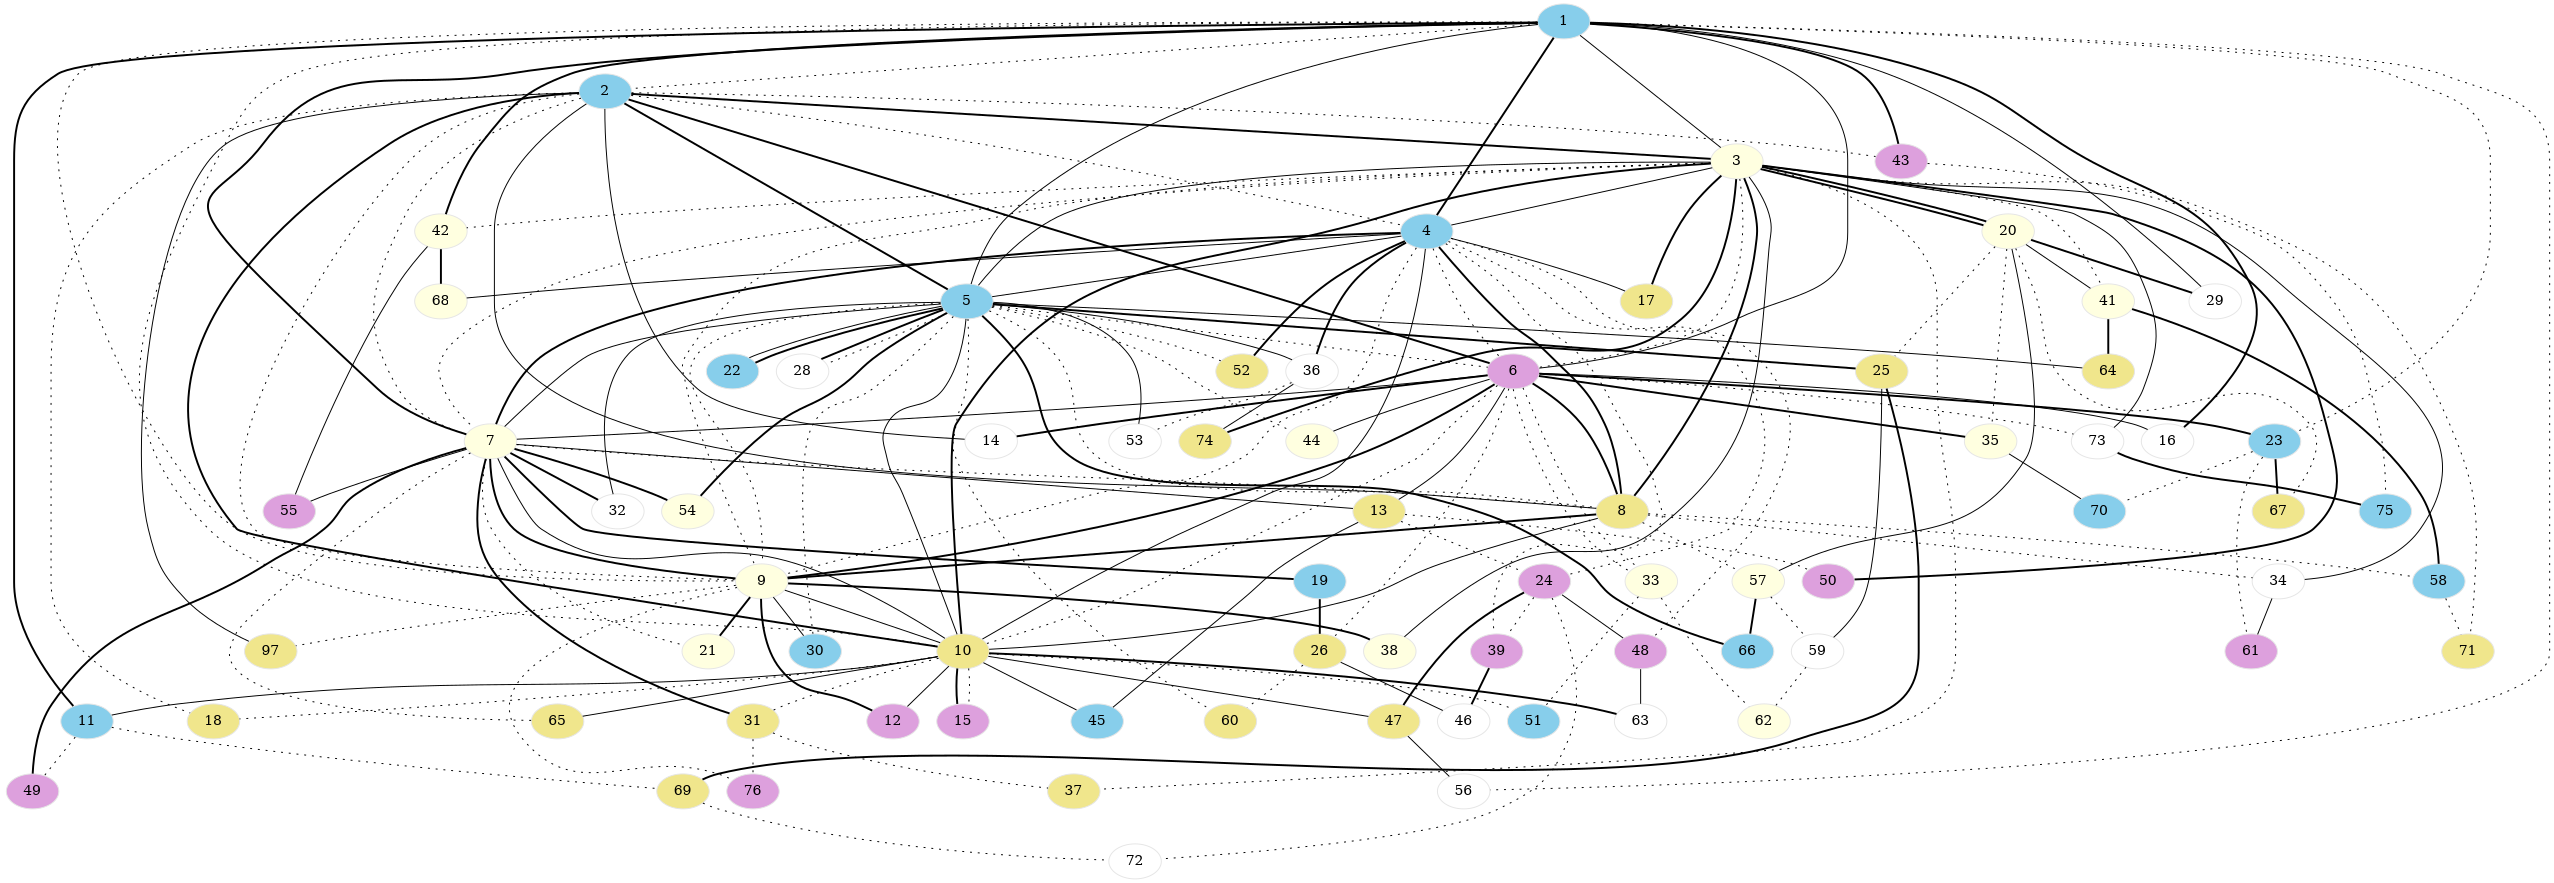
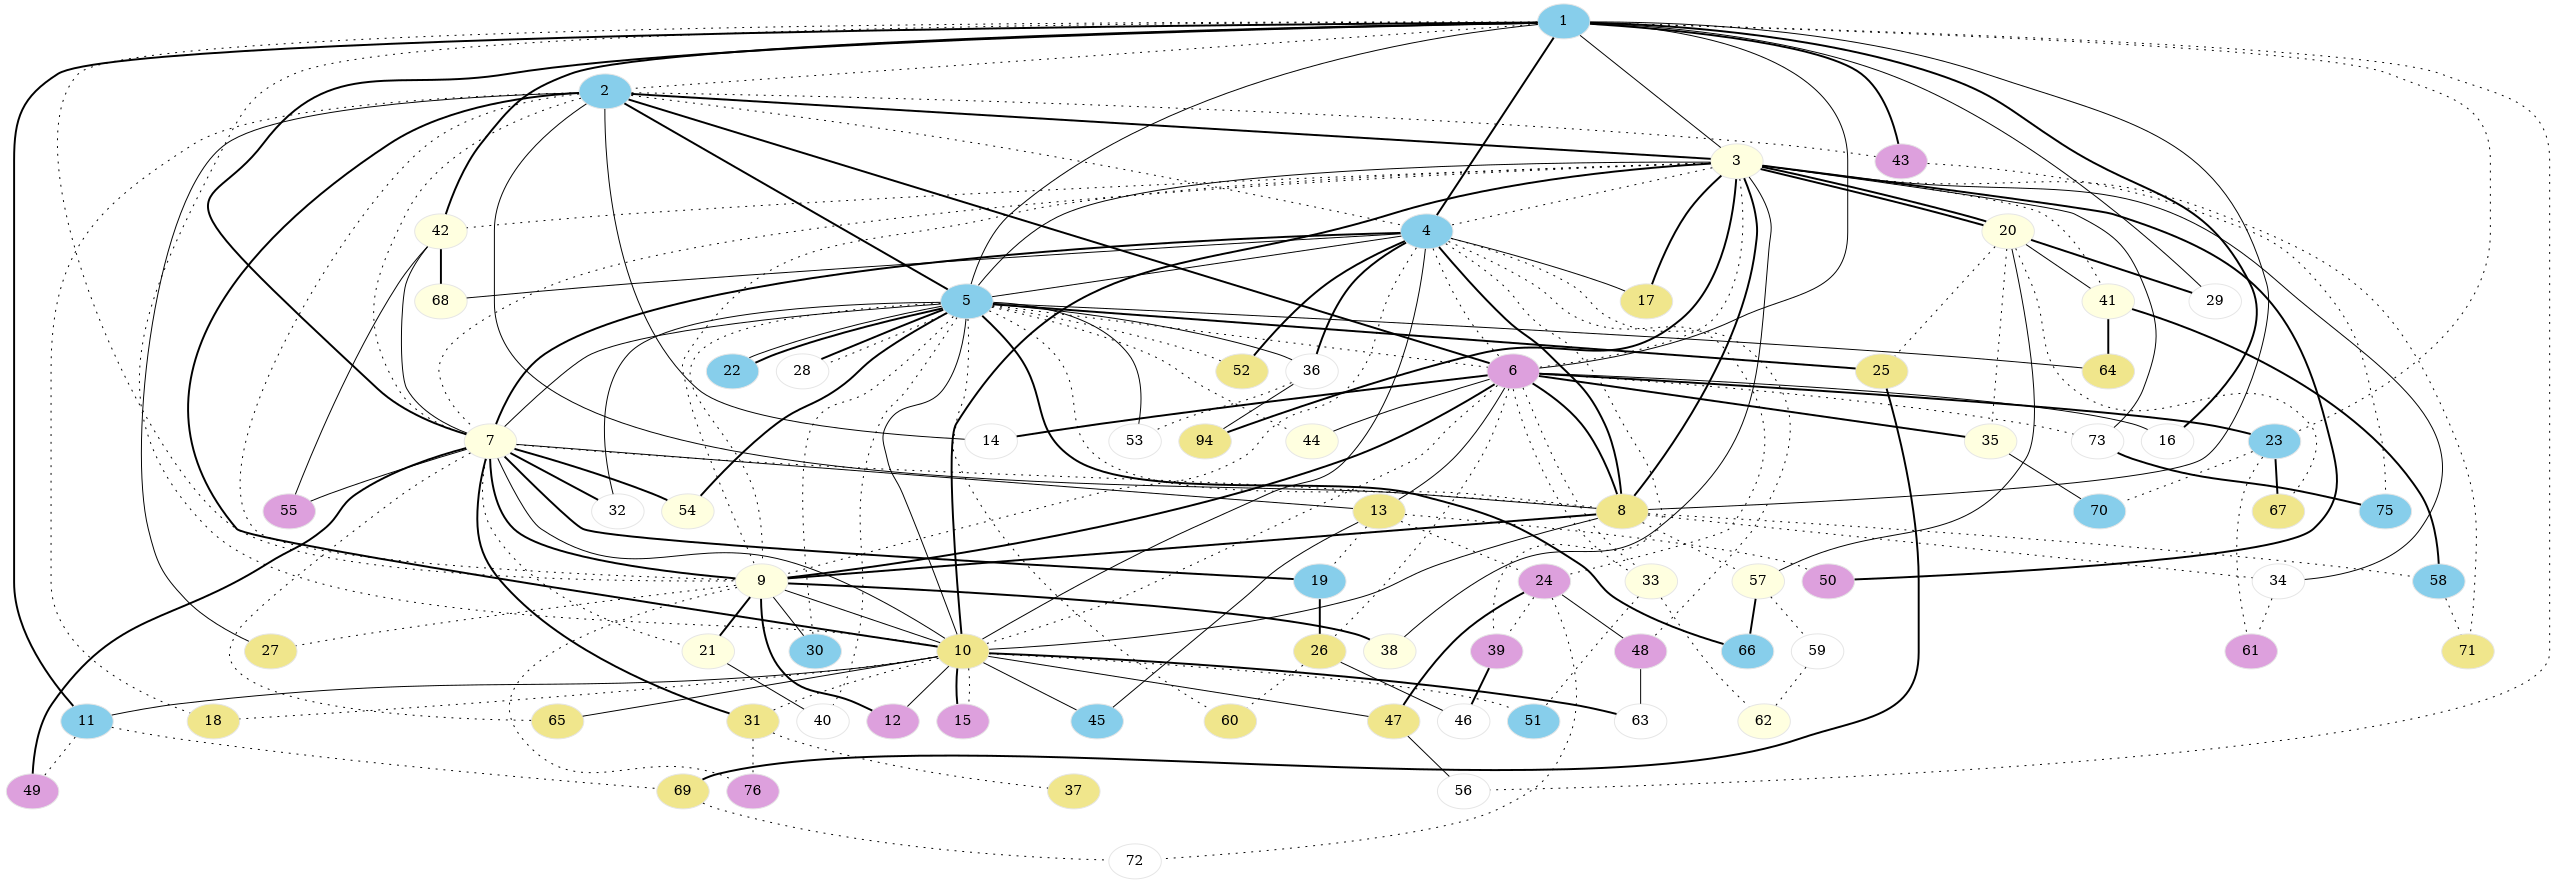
(1582, 196) -> (1582, 196)
none -> (2250, 238)
(1002, 413) -> (402, 353)
(1205, 441) -> (1205, 441)
(1877, 519) -> none
none -> (1349, 546)
(2265, 616) -> (2265, 616)
(271, 651) -> (271, 651)
none -> (823, 721)
(1844, 742) -> none
